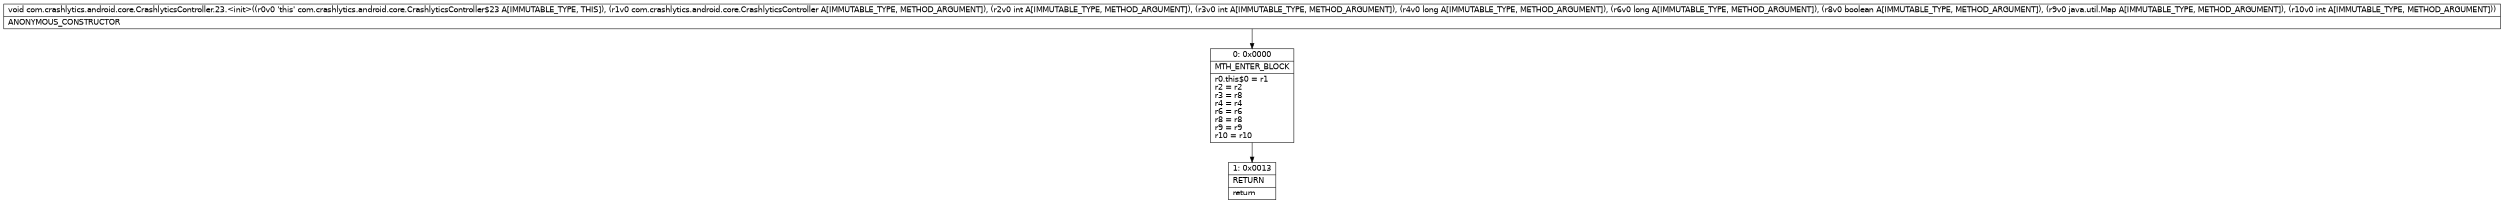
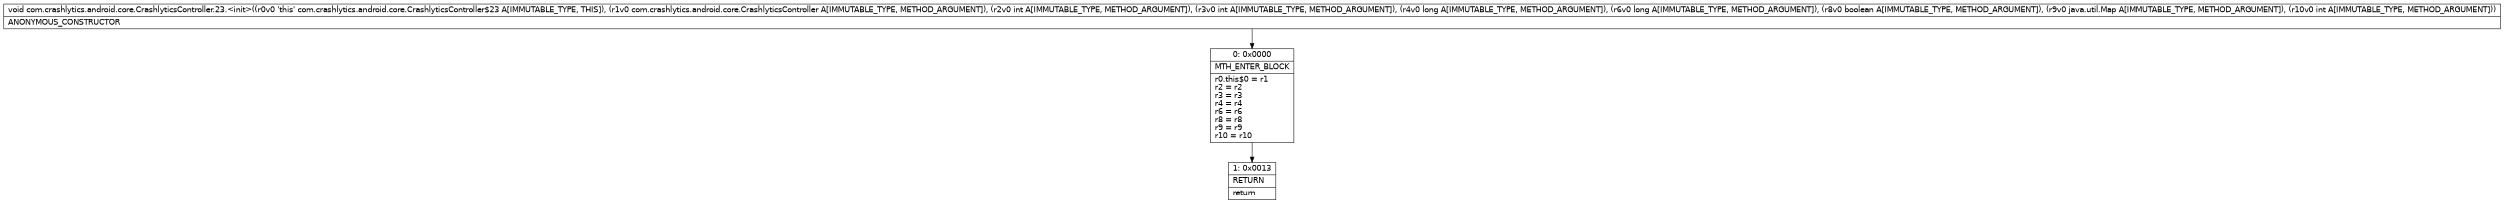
(1229, 96) -> (1229, 96)
